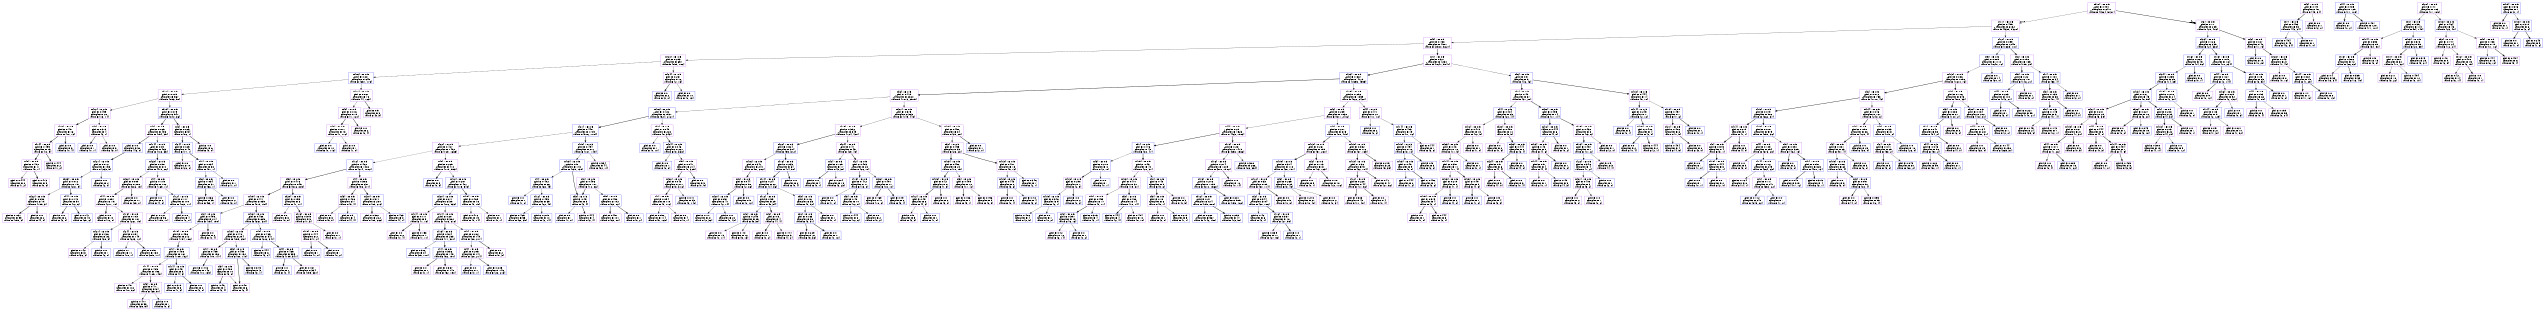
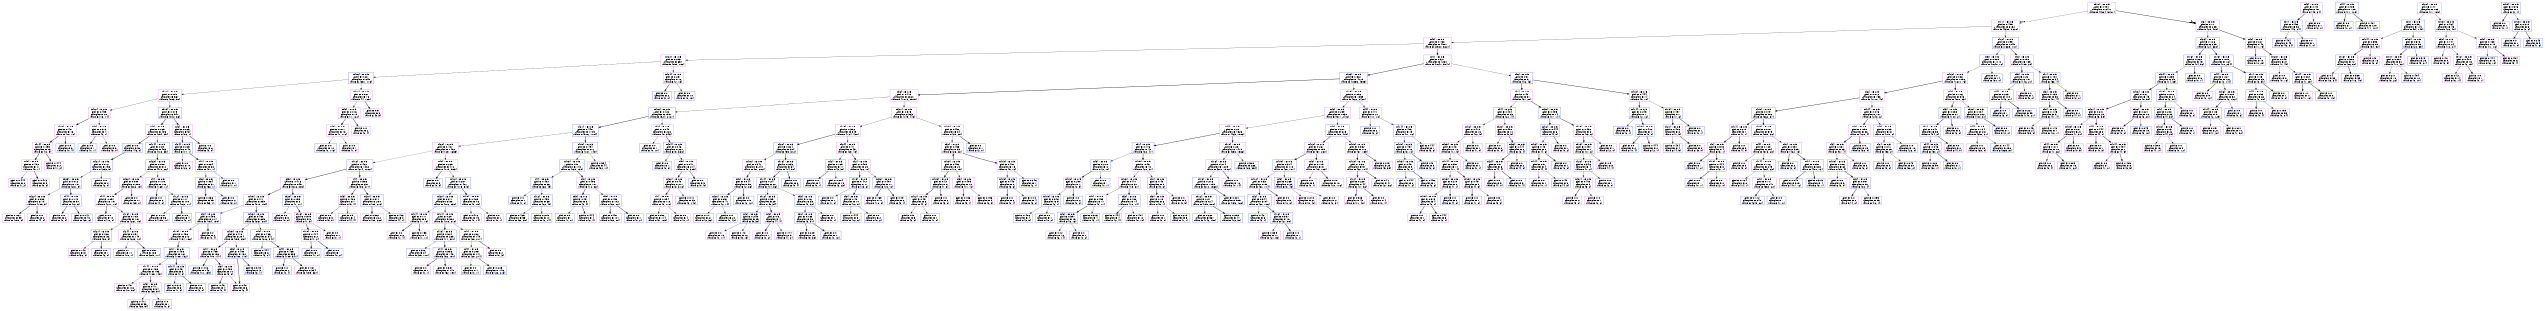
(2152, 104) -> (2166, 103)
(951, 156) -> (953, 158)
(574, 182) -> (579, 174)
(293, 183) -> (293, 183)
none -> (307, 226)
(149, 253) -> (149, 253)
none -> (217, 261)
